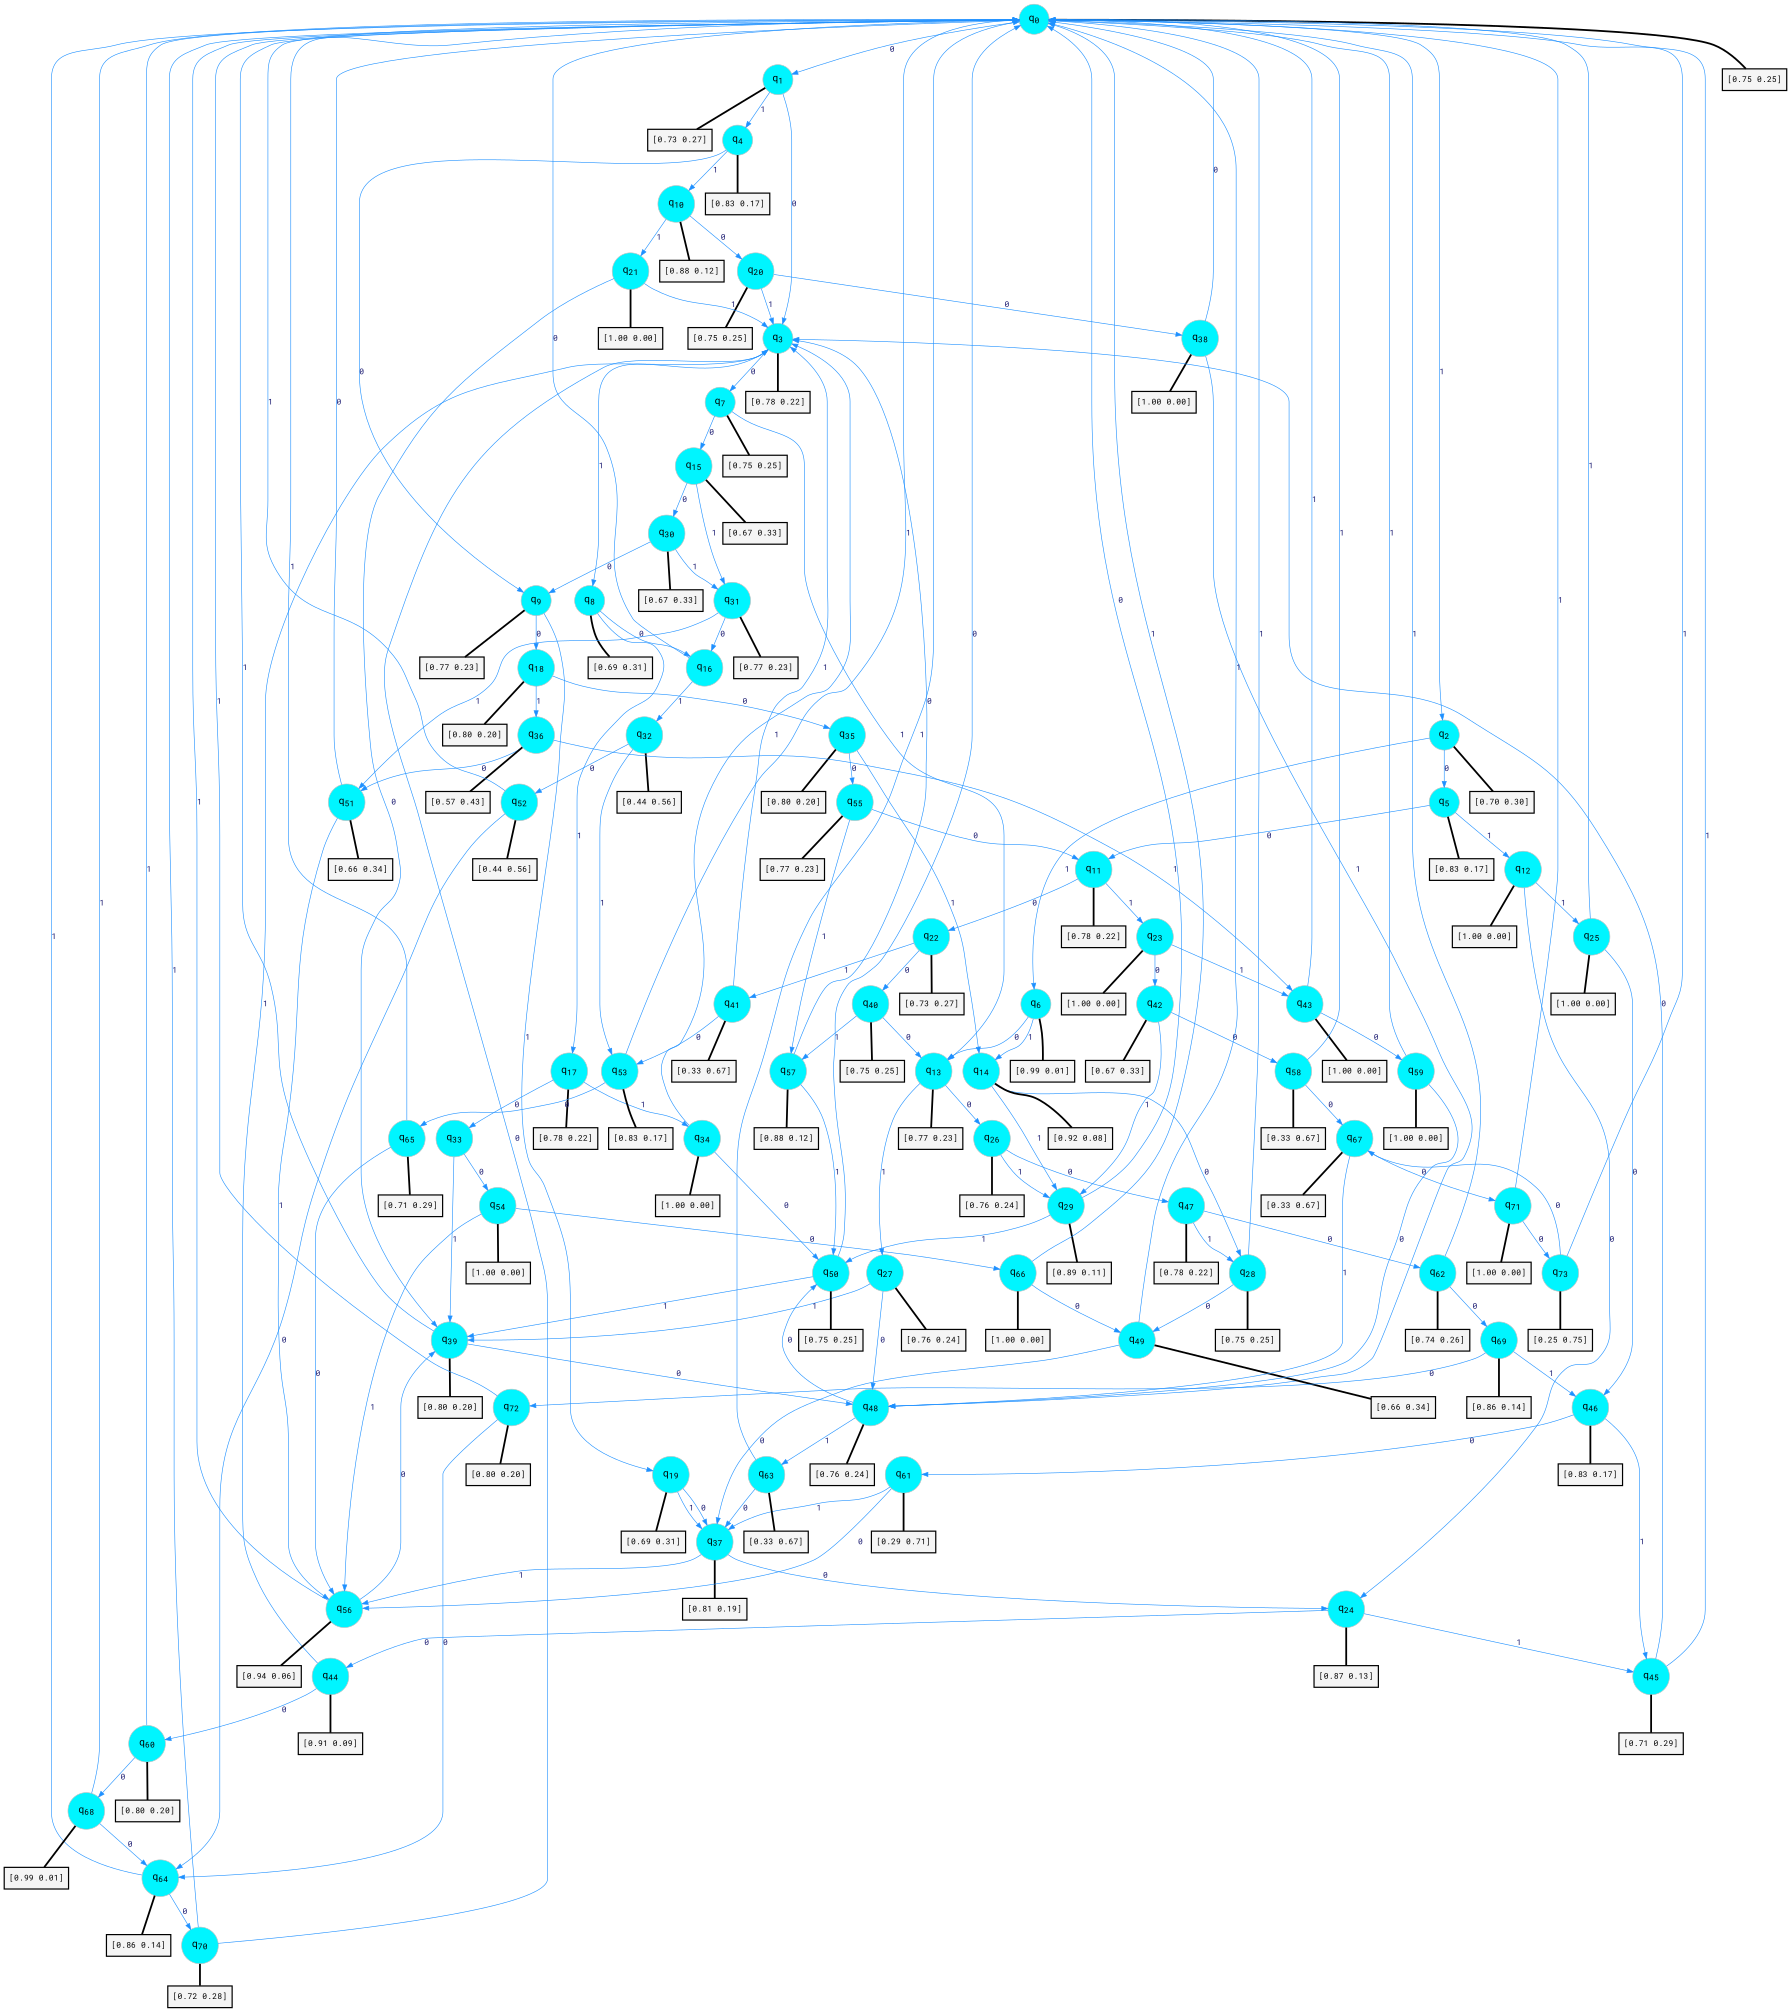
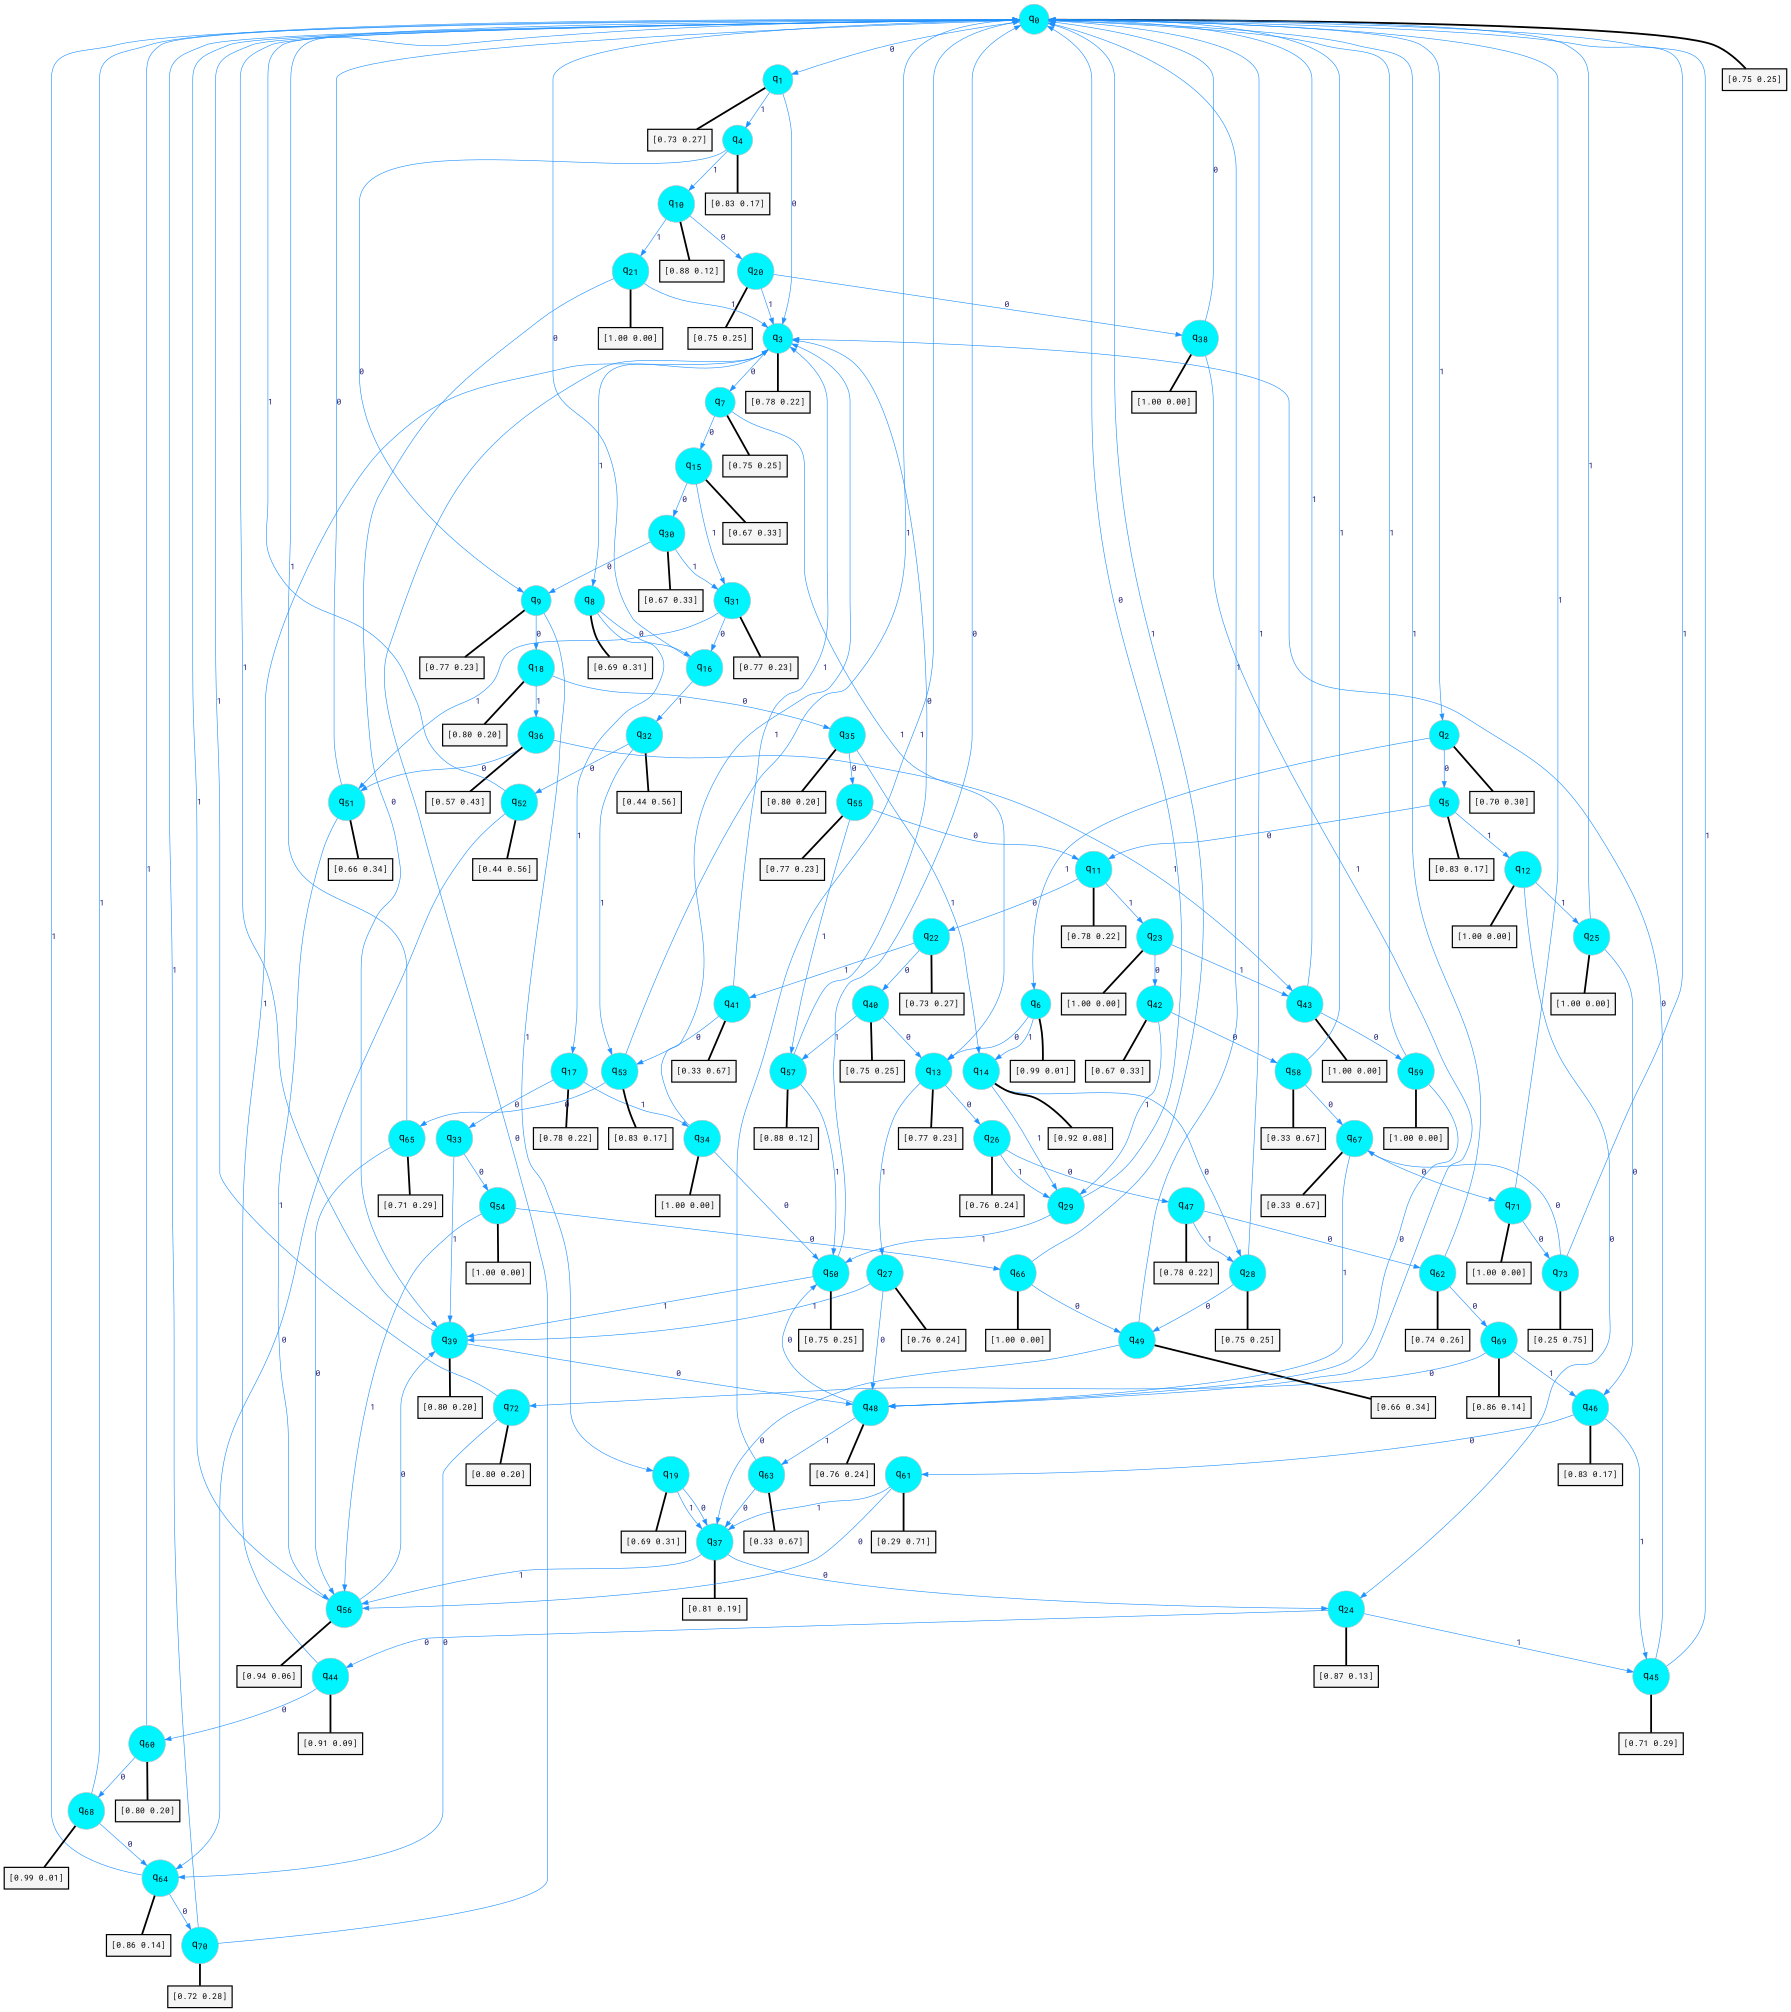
(1079, 1273) -> none
